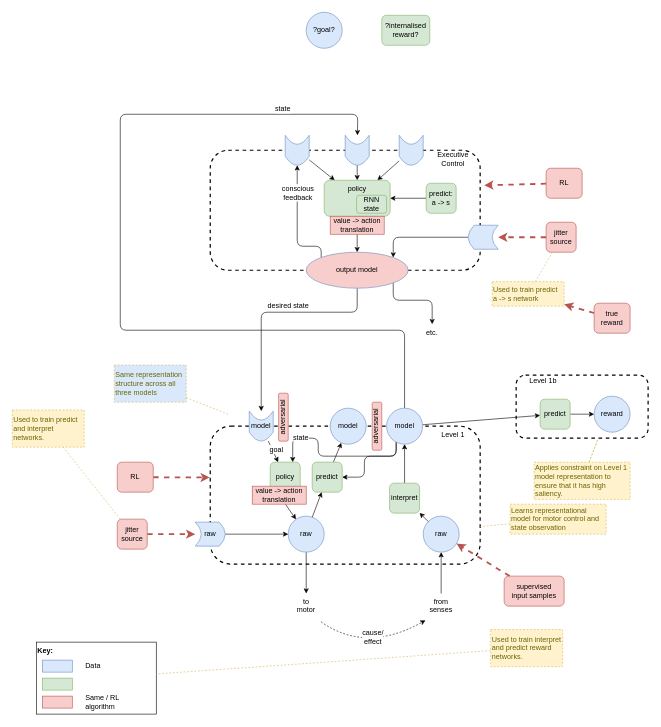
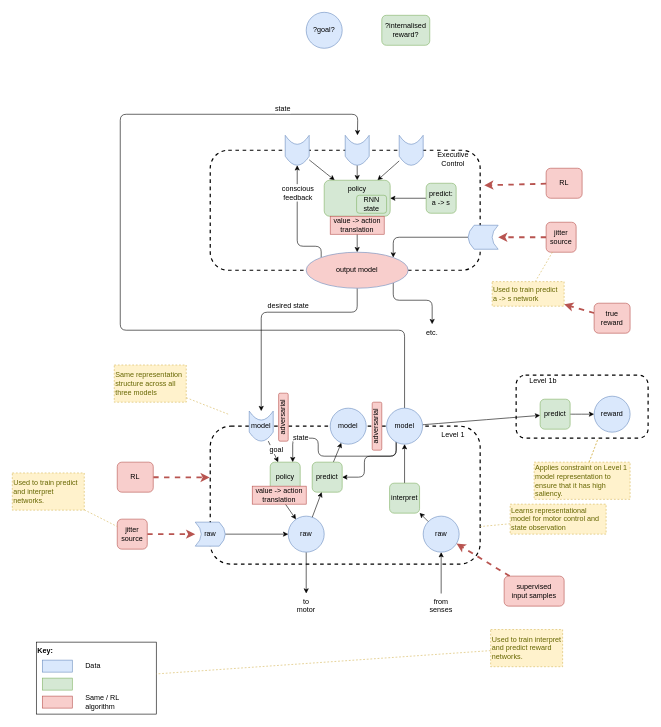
(150, 384) -> (150, 384)
(48, 429) -> (48, 492)
(372, 638) -> none
